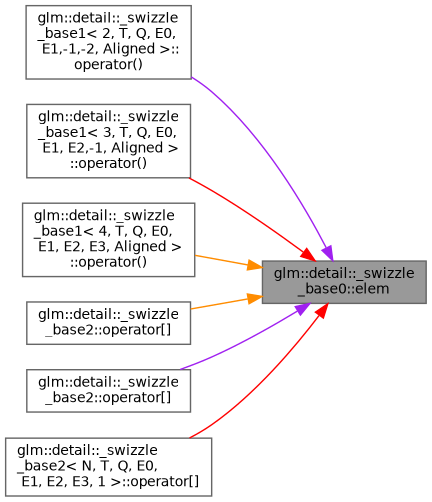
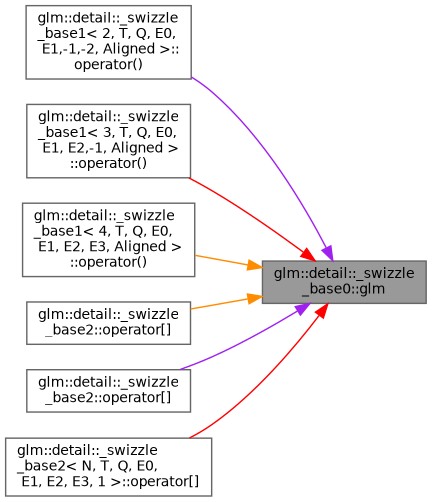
(344, 282) -> (344, 282)
